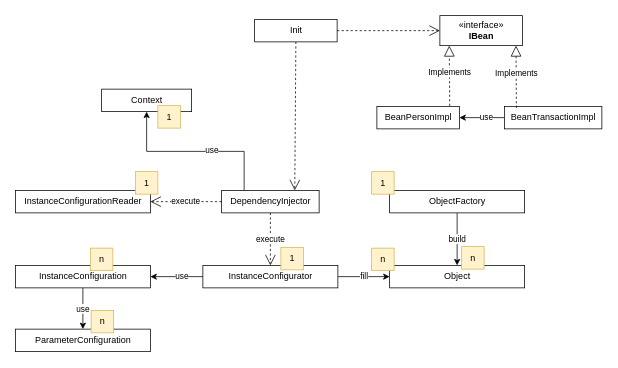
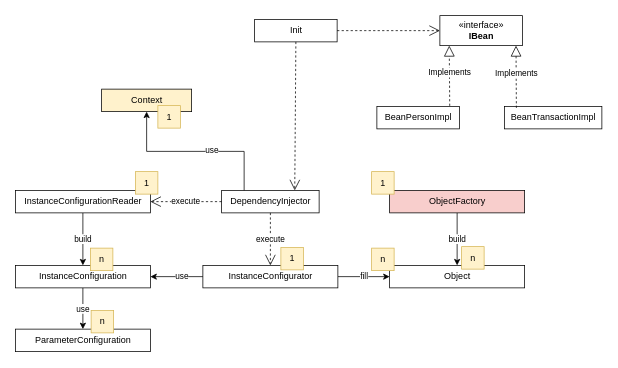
(147, 100) -> (147, 100)
(484, 117) -> none
(457, 201) -> (457, 201)
none -> (83, 239)
